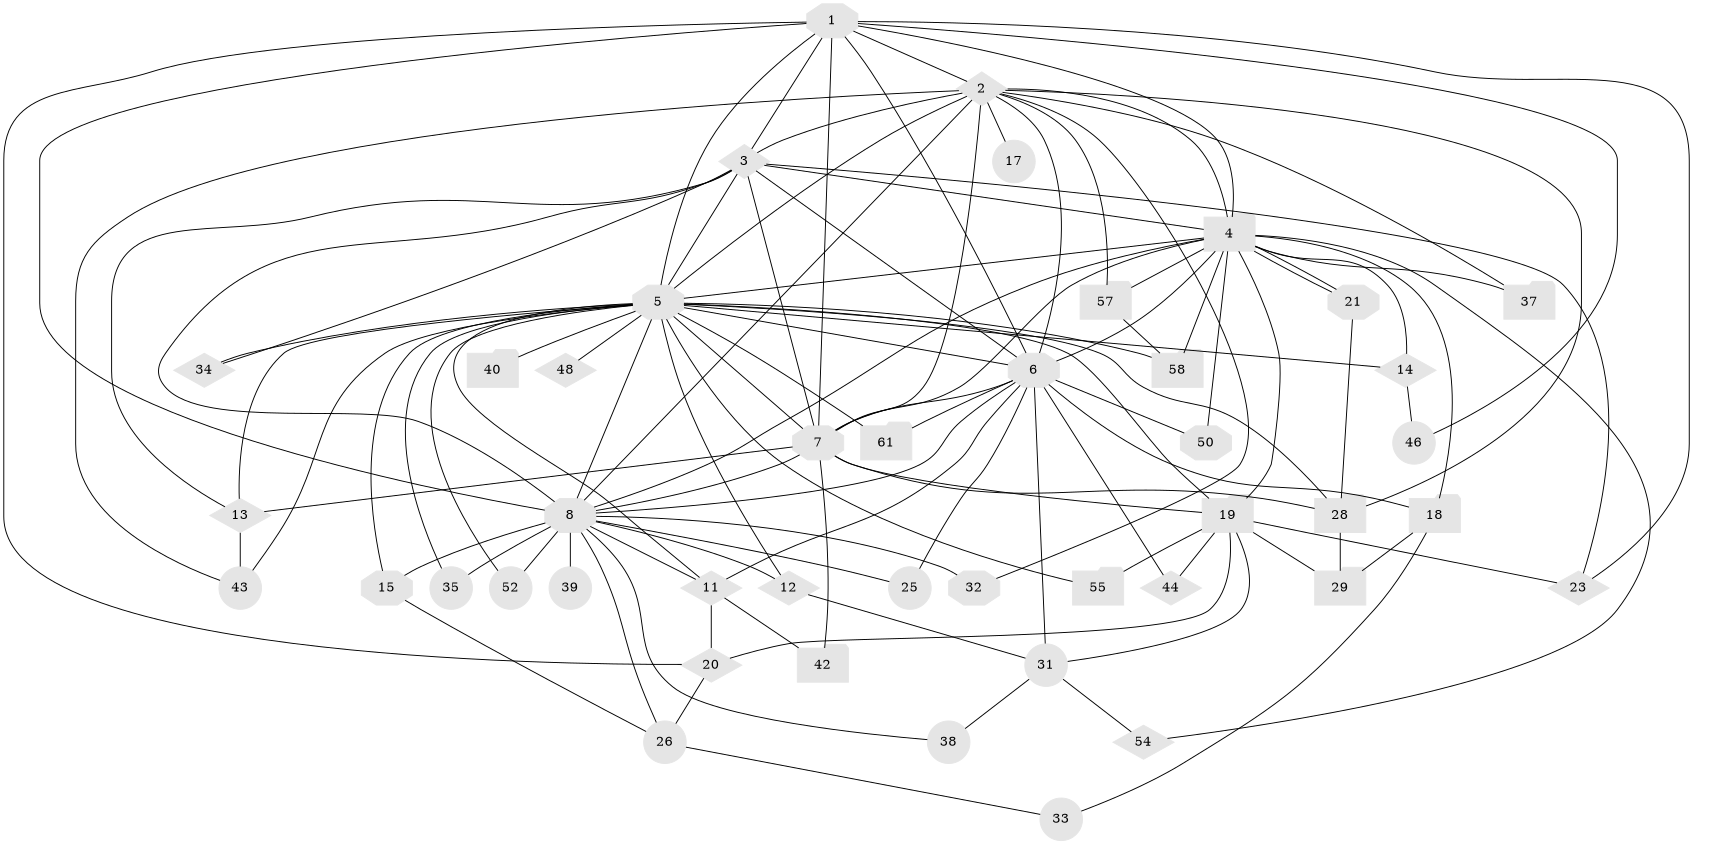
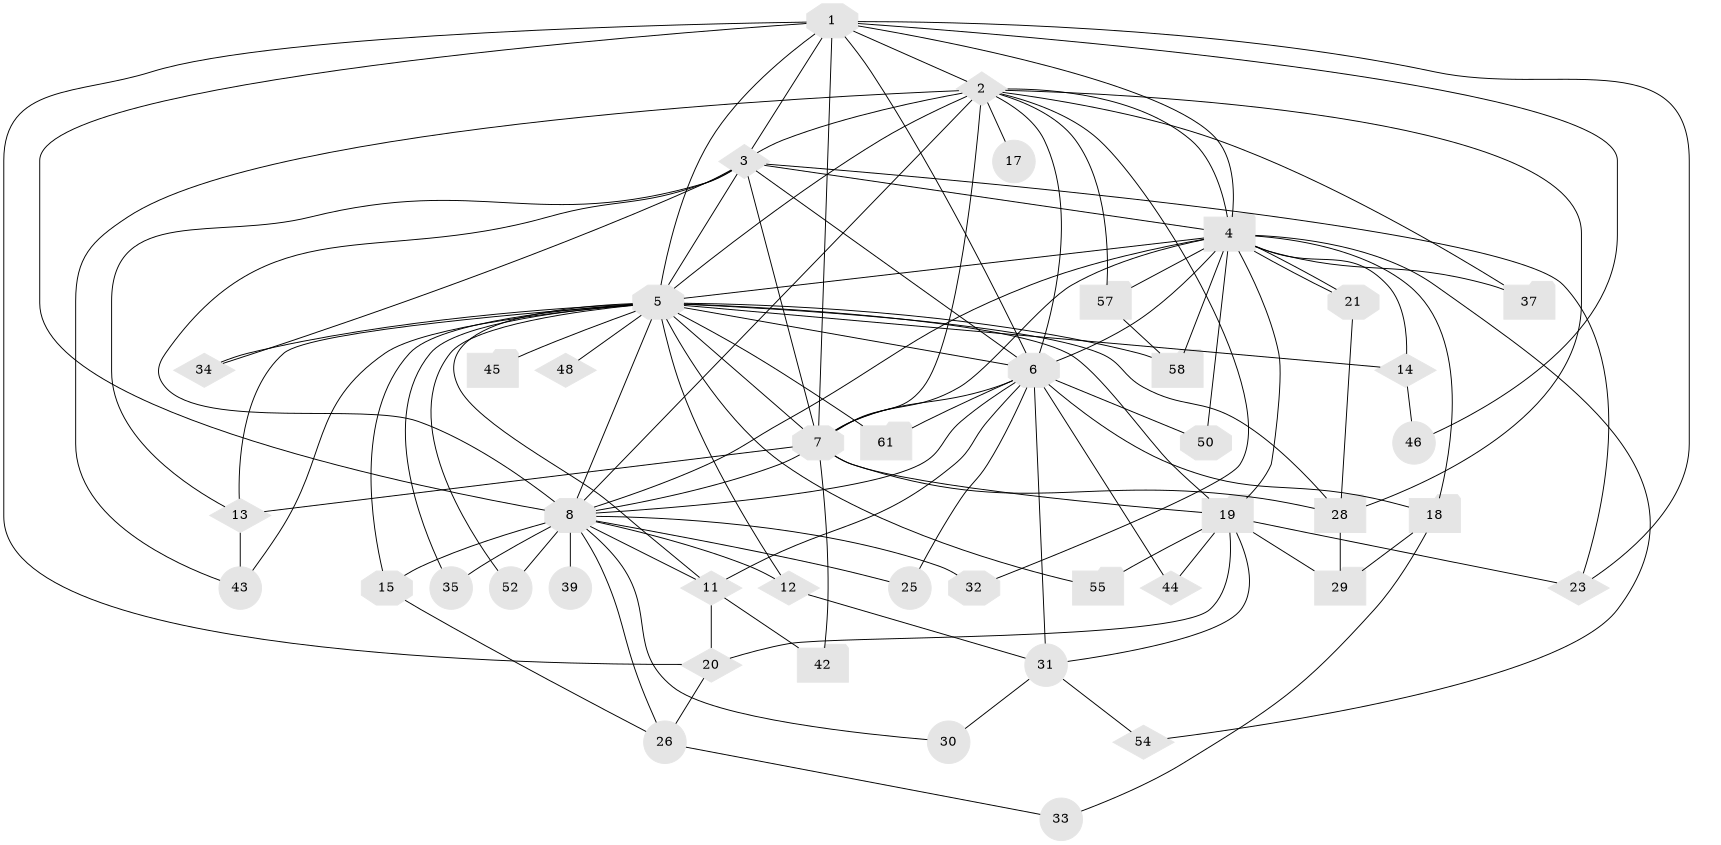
(493, 370) -> (493, 370)
(949, 742) -> (949, 742)
